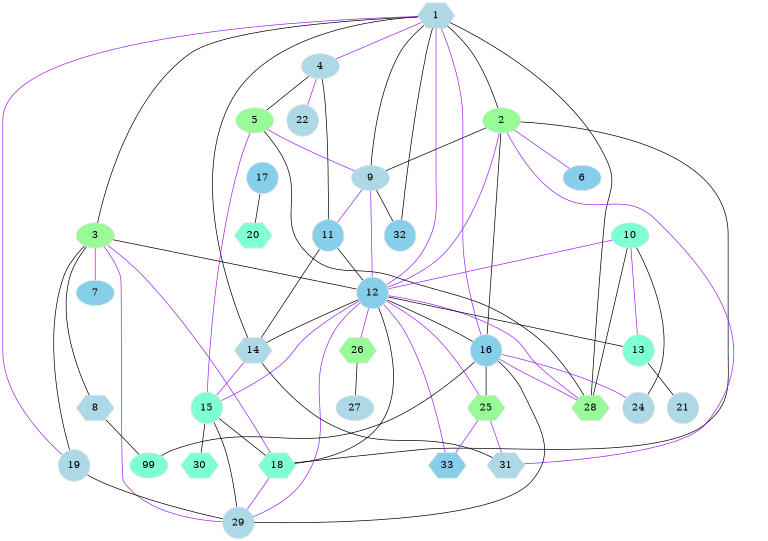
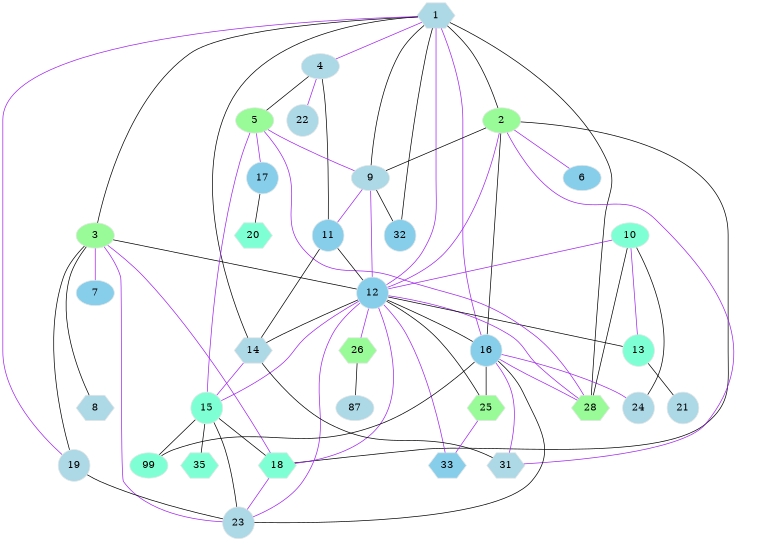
none -> (258, 148)
(386, 274) -> (386, 274)
(440, 341) -> (440, 341)
(355, 408) -> (355, 408)
(386, 413) -> (386, 413)
(496, 437) -> (514, 406)
(127, 441) -> (177, 437)
(200, 465) -> (200, 465)
(238, 523) -> (238, 523)
